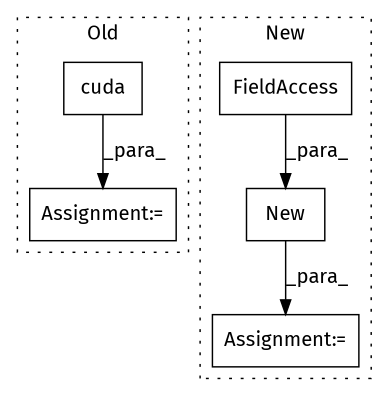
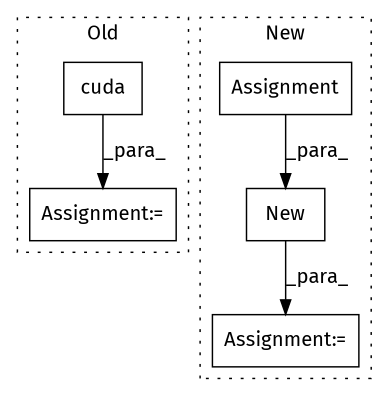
(286, 88) -> (286, 88)
